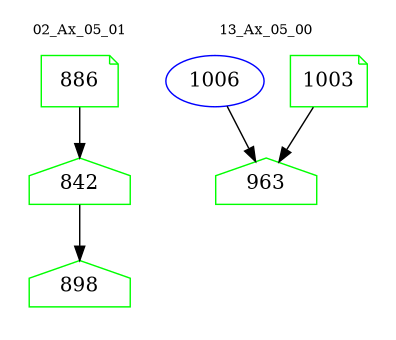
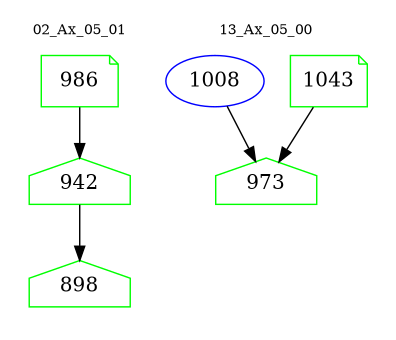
(80, 81) -> (80, 81)
(215, 81) -> (215, 81)
(329, 81) -> (329, 81)
(80, 184) -> (80, 184)
(266, 184) -> (266, 184)
